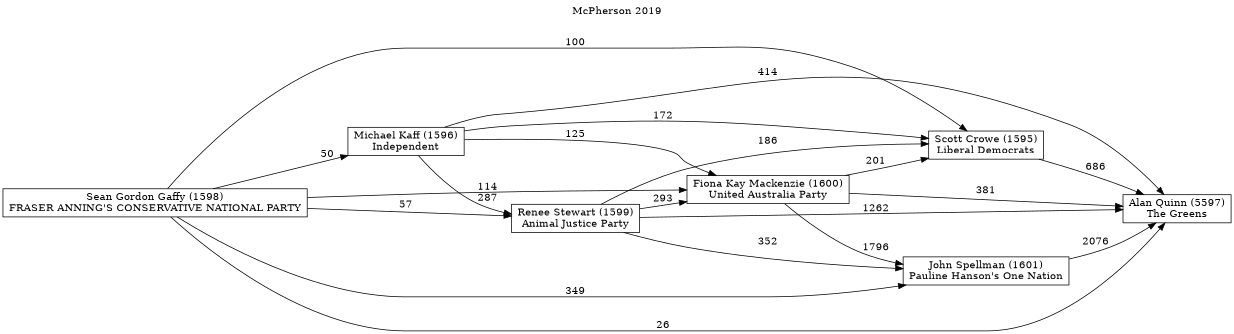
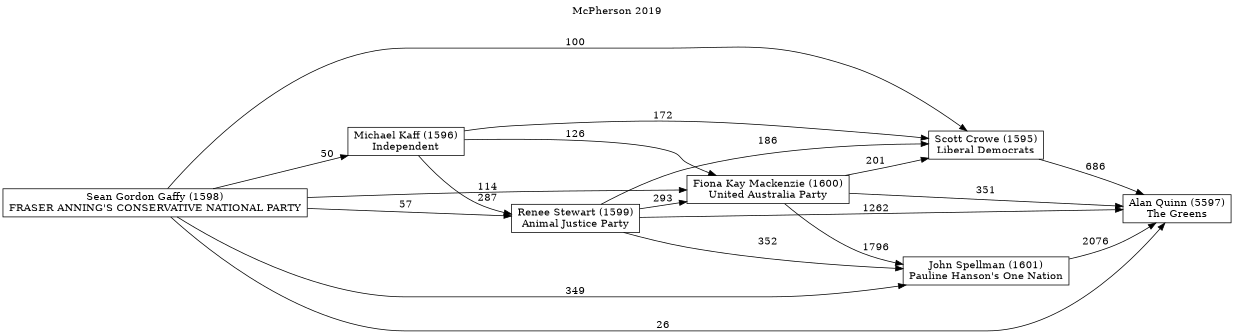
(814, 78) -> none
(576, 134) -> (576, 134)
(986, 191) -> (986, 191)
